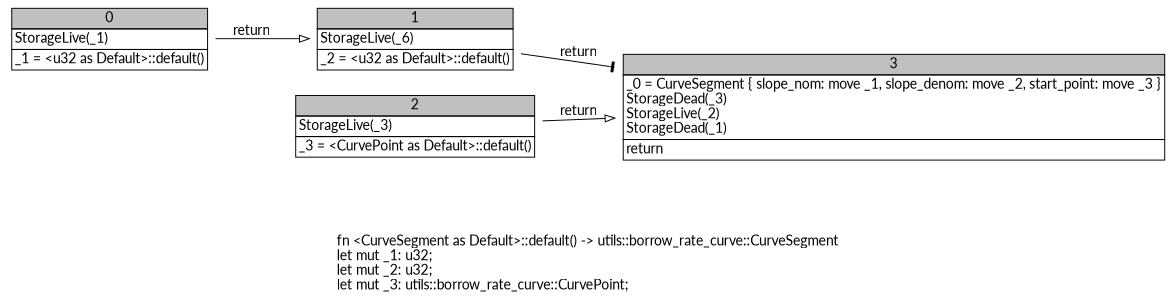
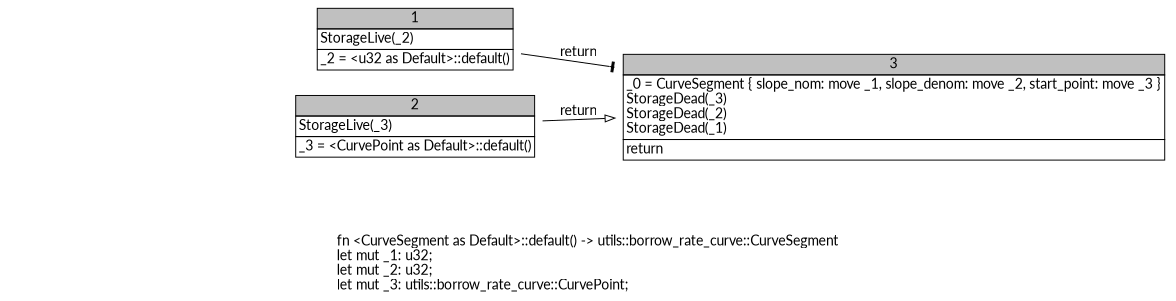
(110, 39) -> none
(367, 39) -> (367, 39)
(673, 114) -> (677, 114)
